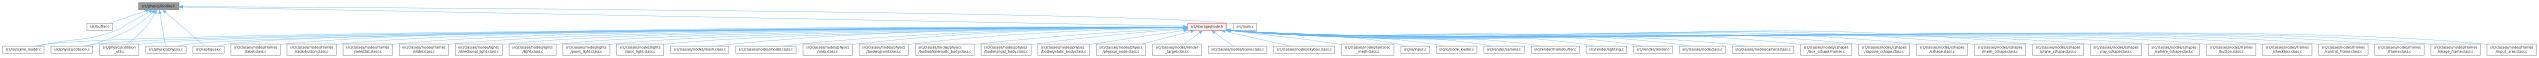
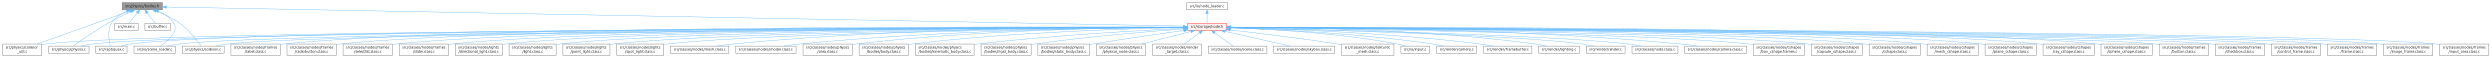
(1337, 36) -> (1207, 18)
(884, 50) -> (884, 50)
